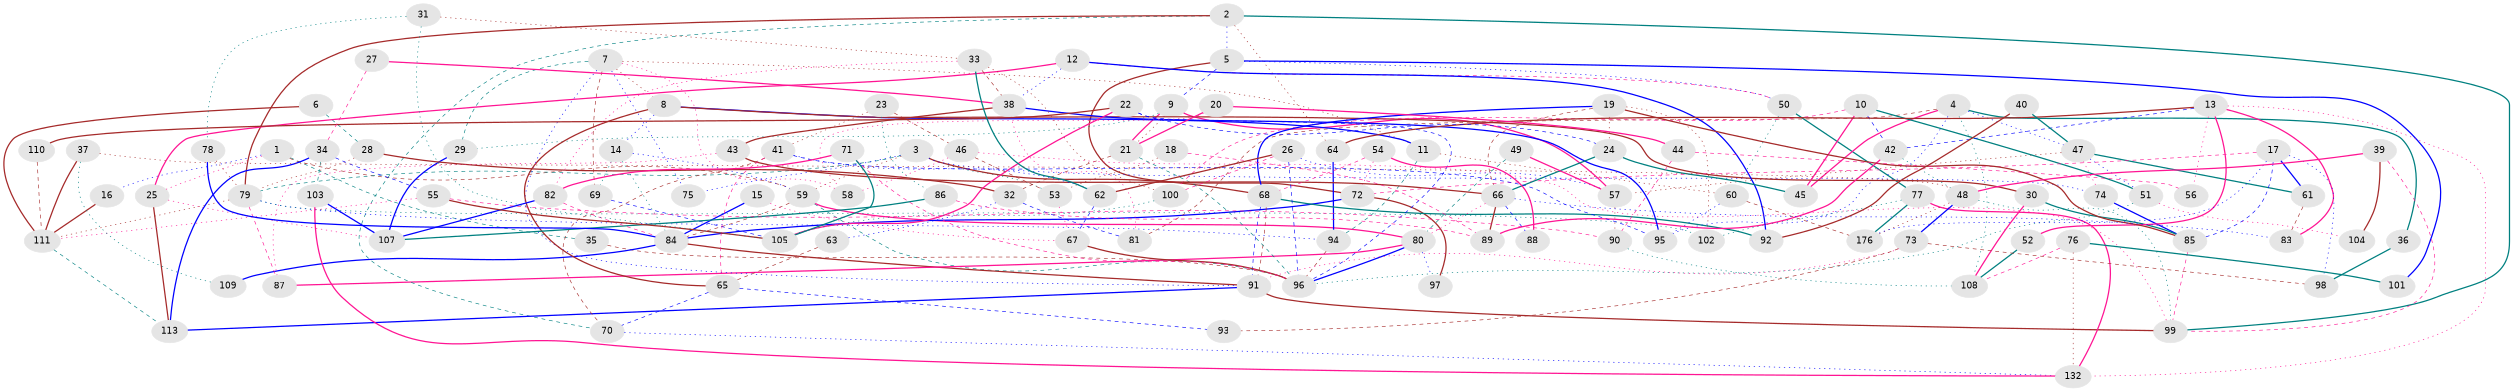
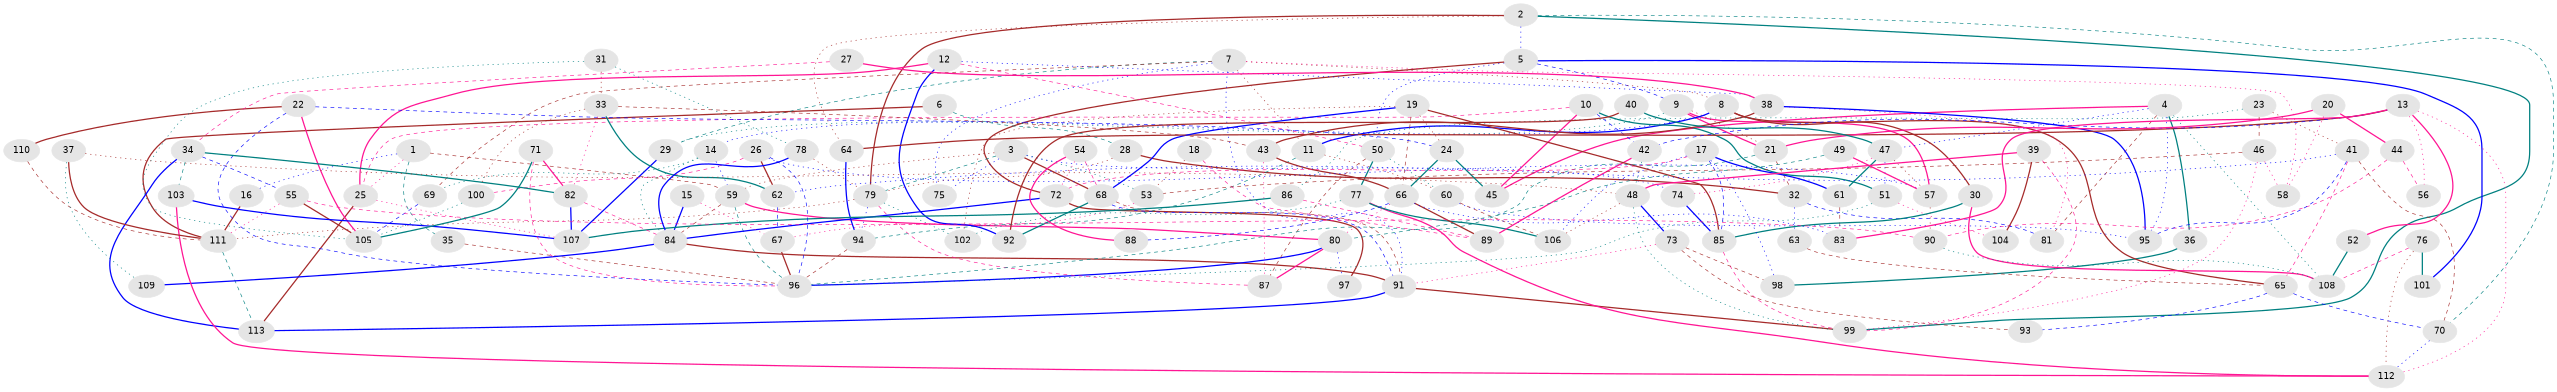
(992, 83) -> (934, 119)
(1504, 118) -> (1014, 117)
none -> (353, 168)
none -> (1321, 199)
(1865, 241) -> (1553, 241)
(2073, 377) -> (2387, 377)
